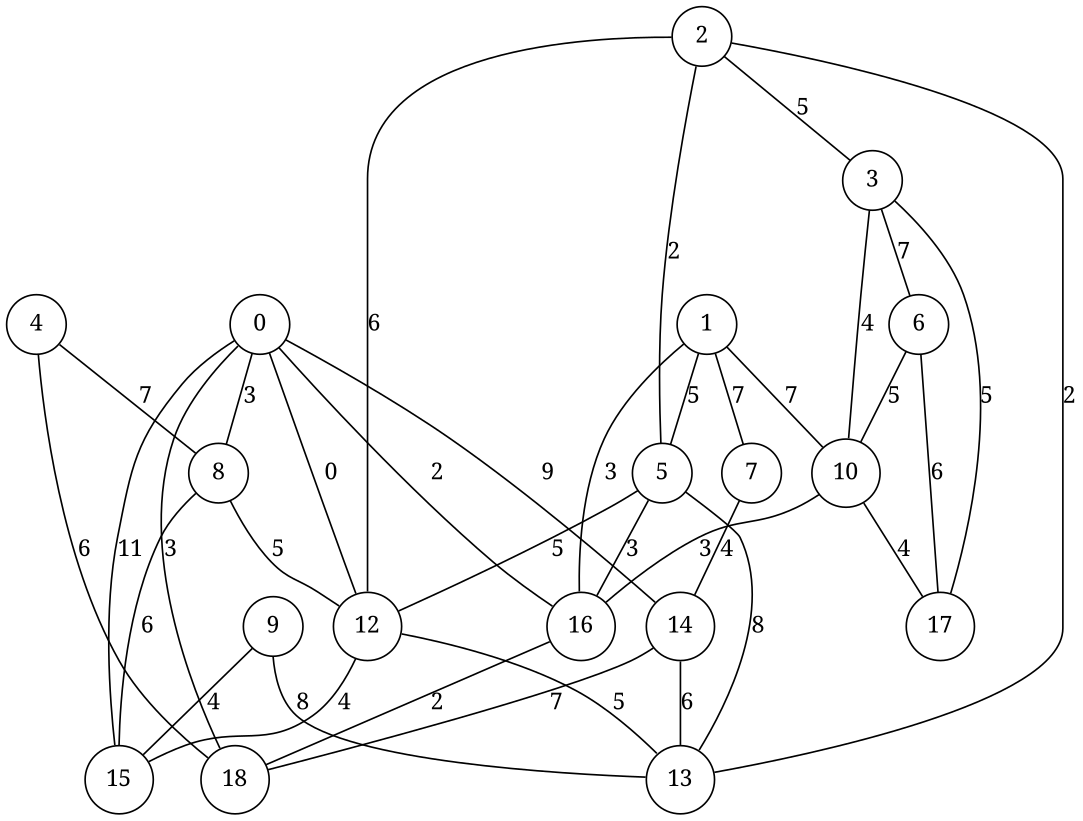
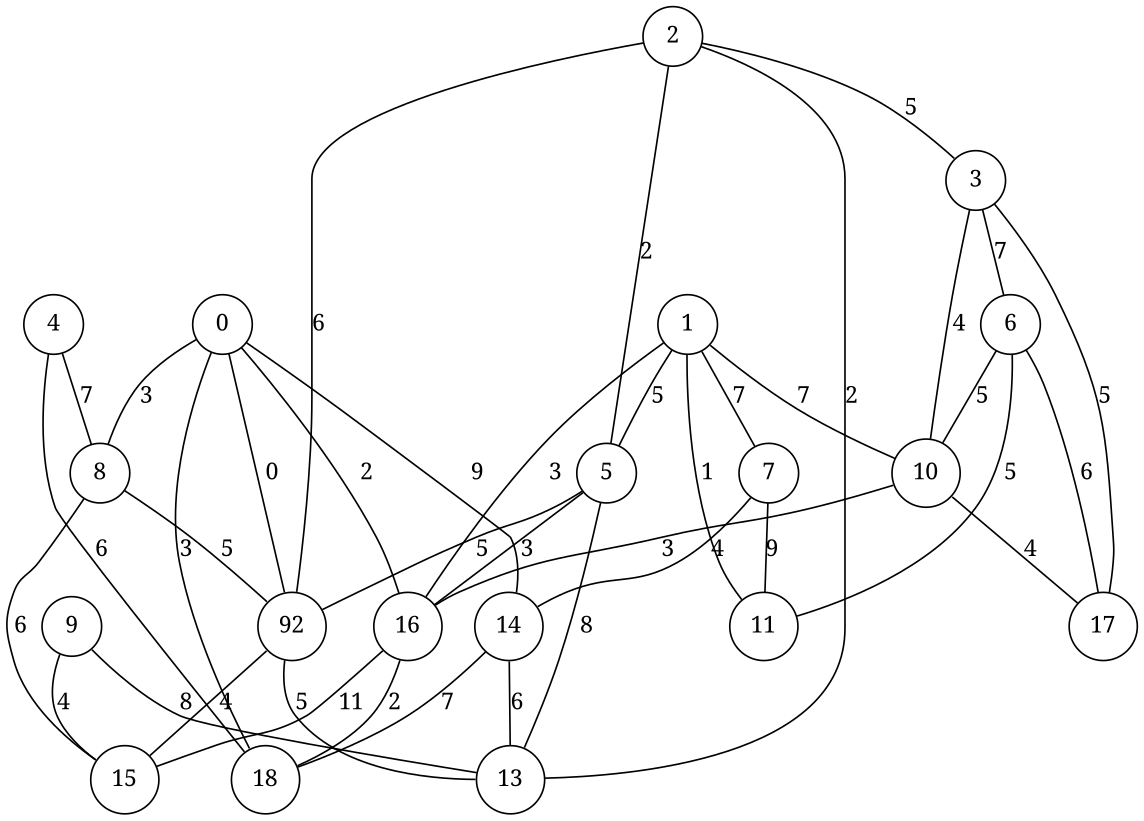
(120, 523) -> (280, 728)
(368, 626) -> (292, 626)
none -> (764, 626)
